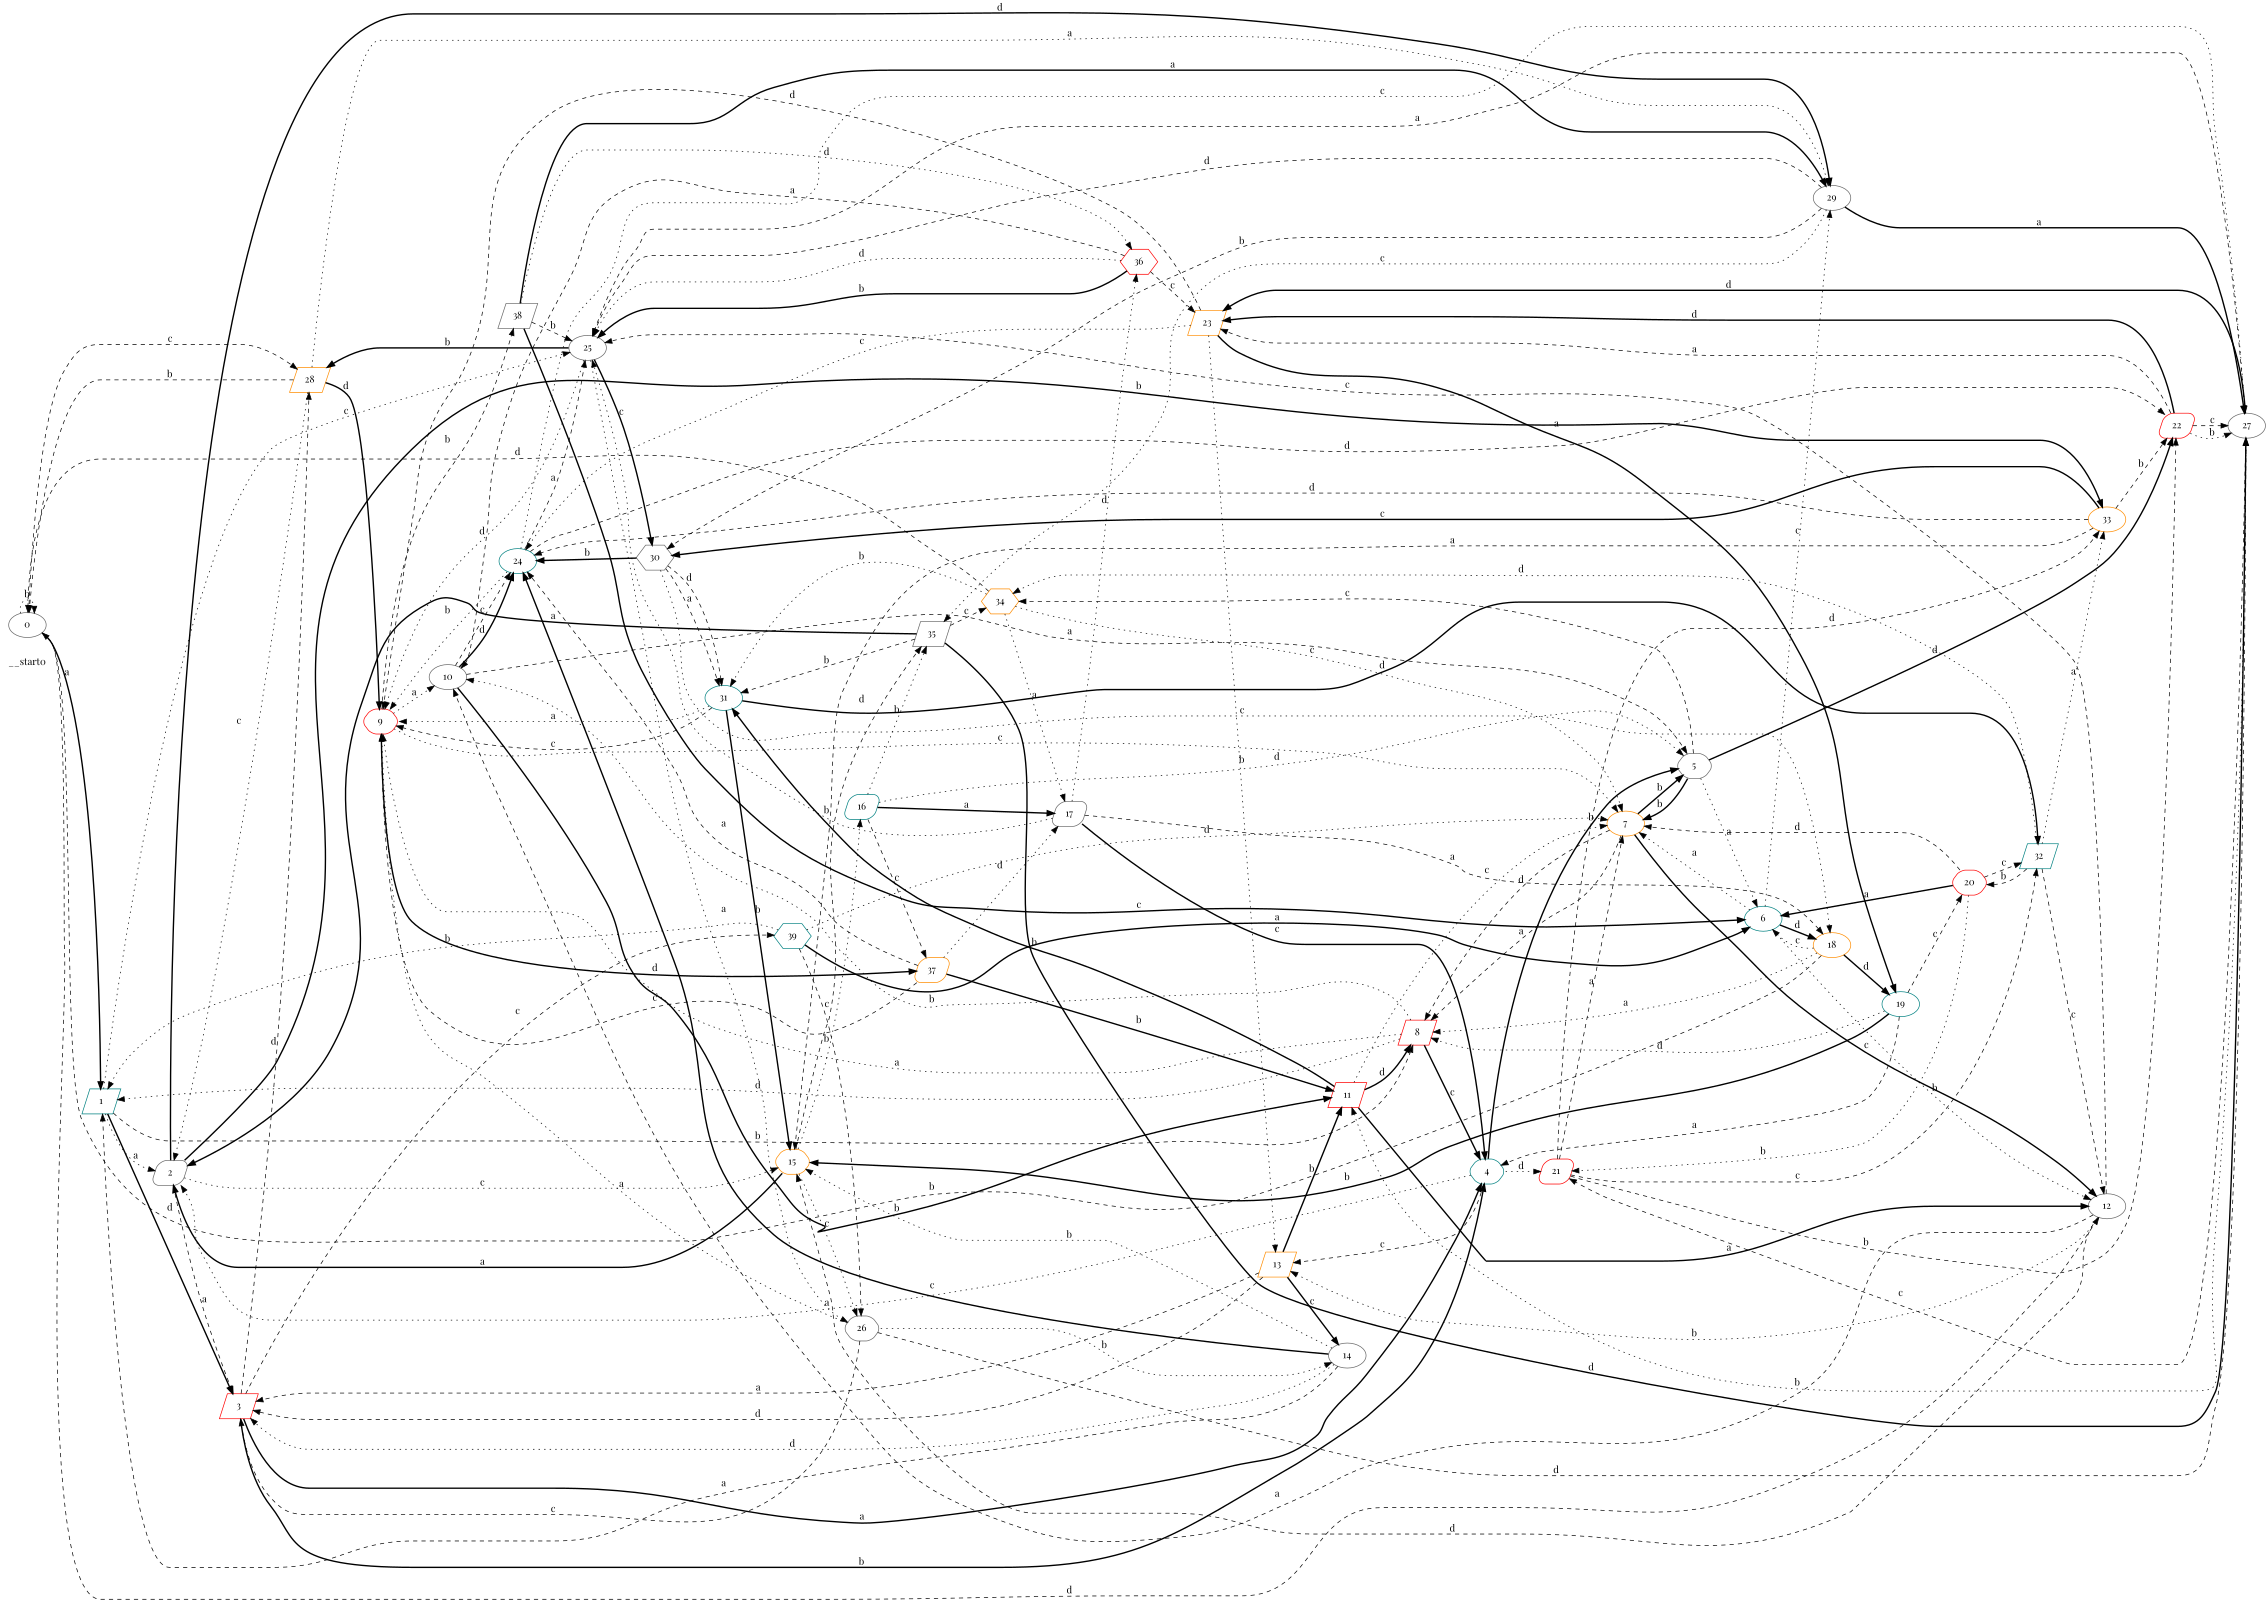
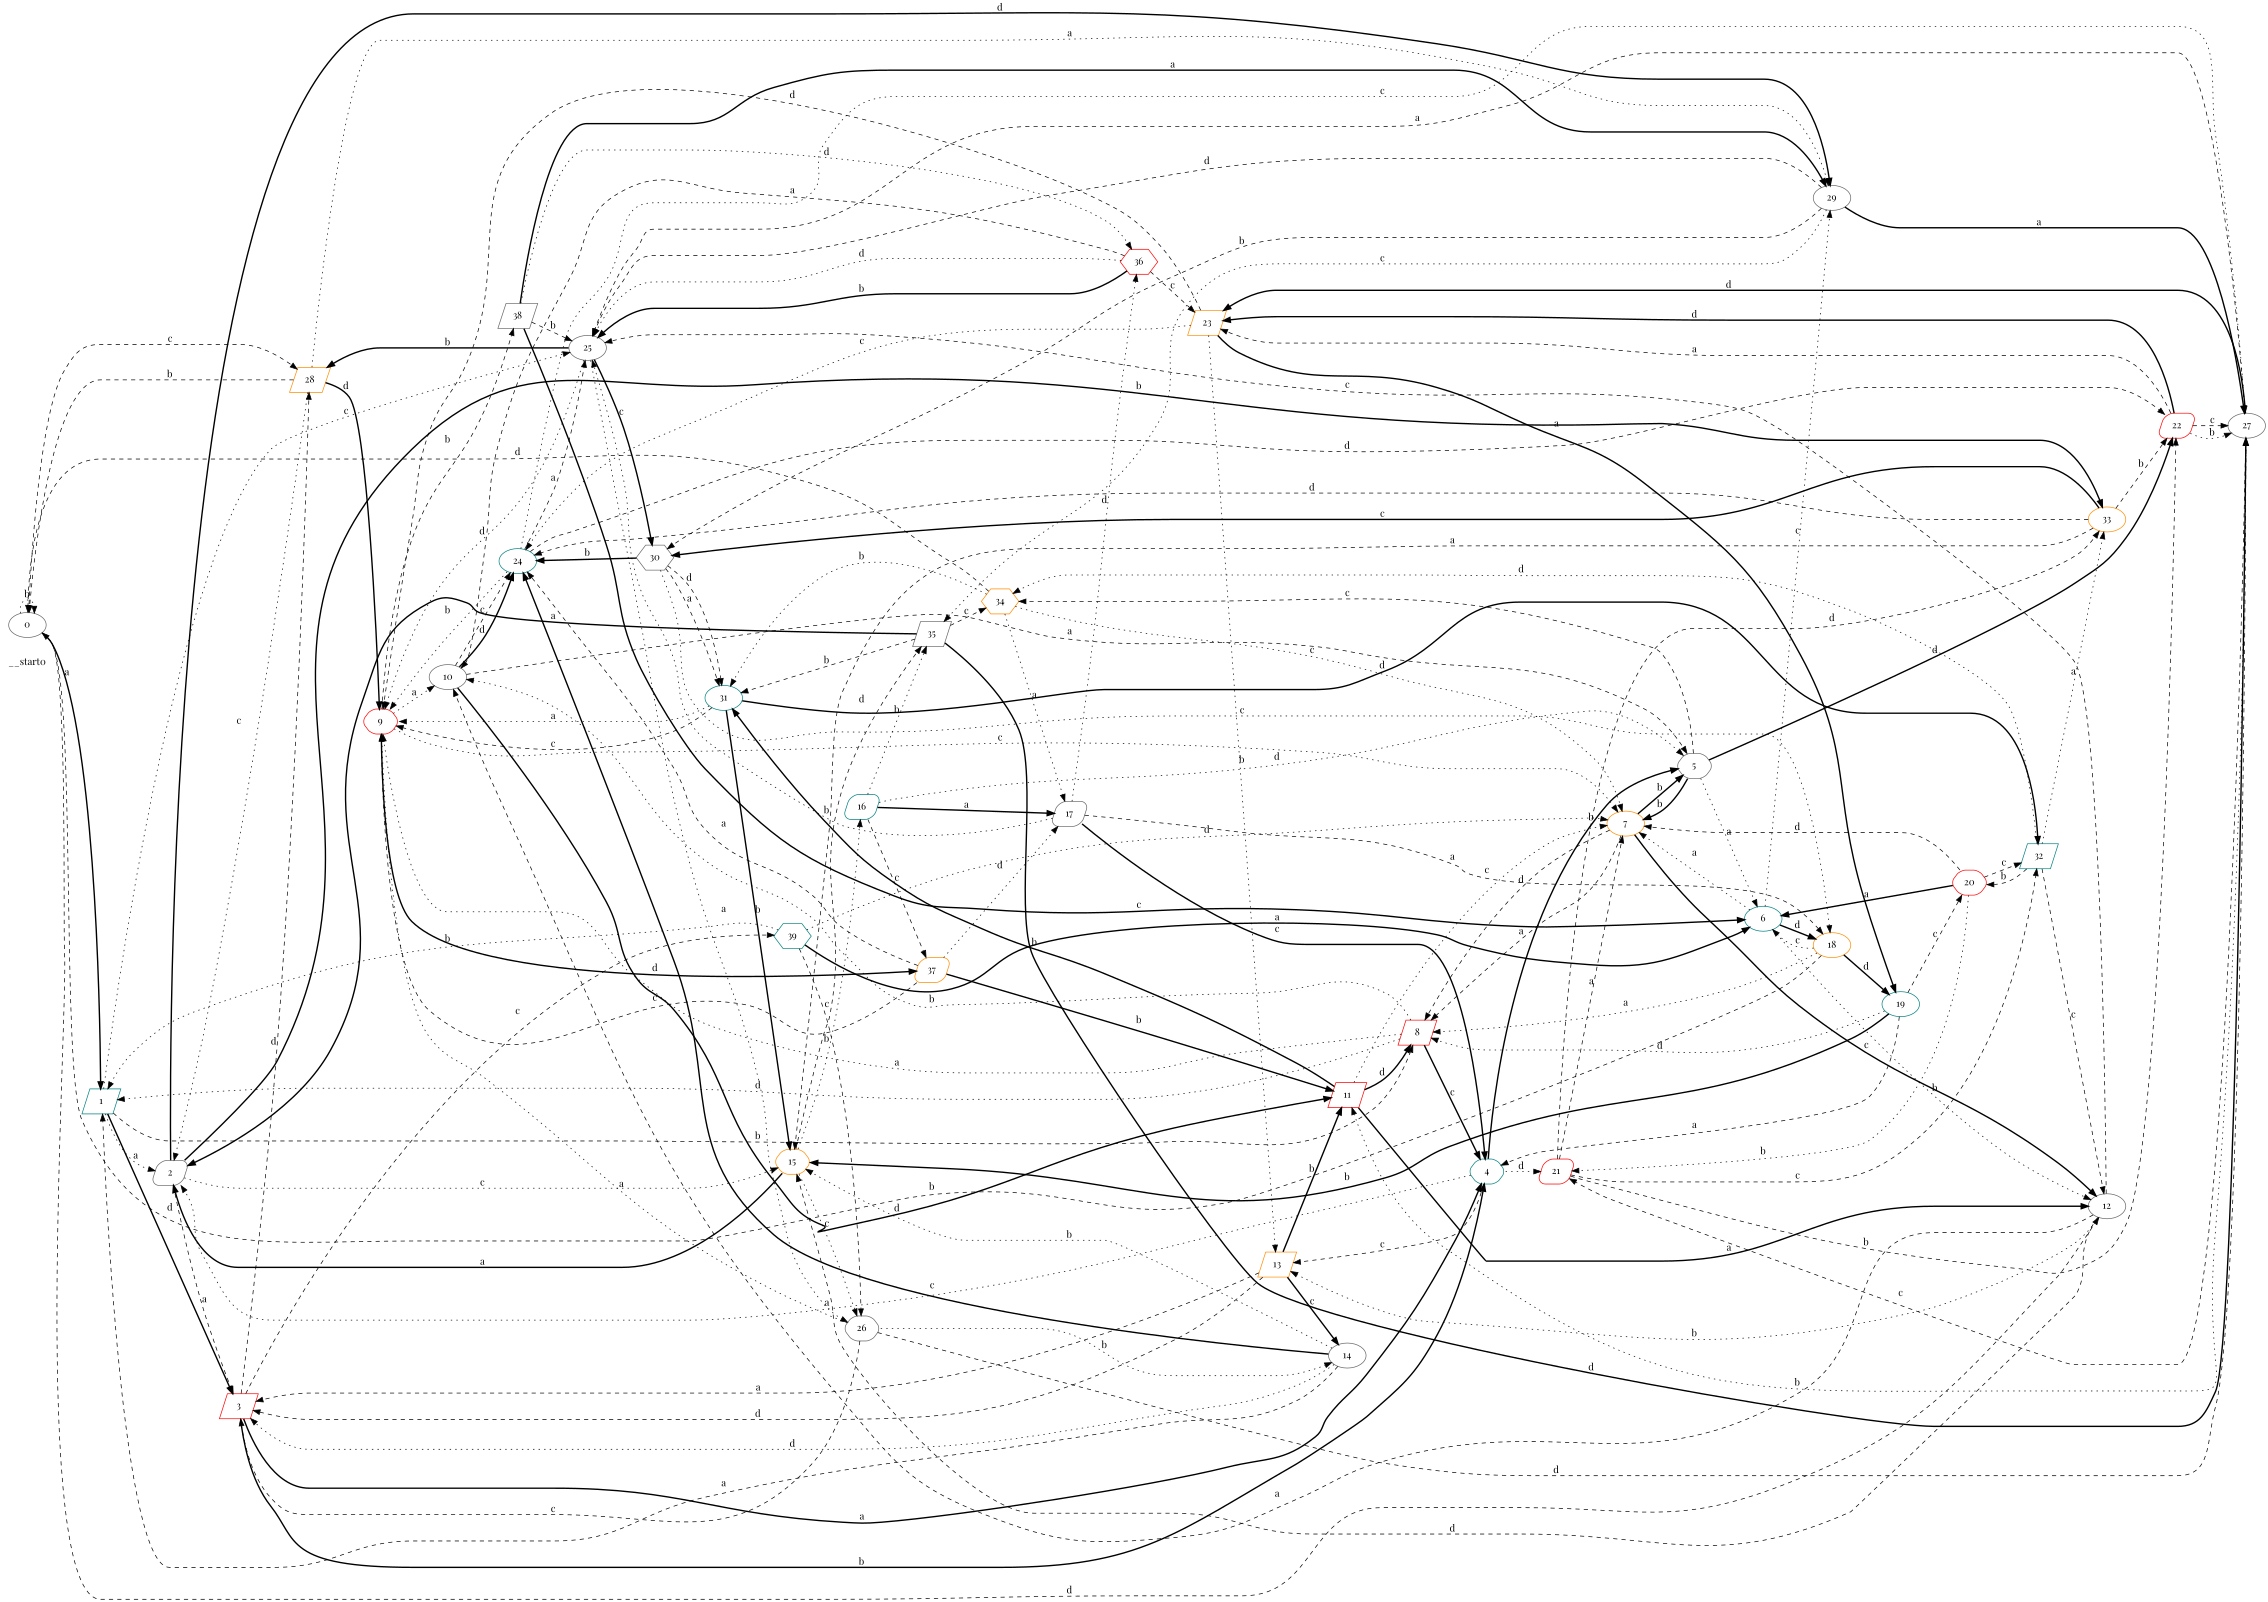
(897, 1209) -> (897, 1209)
